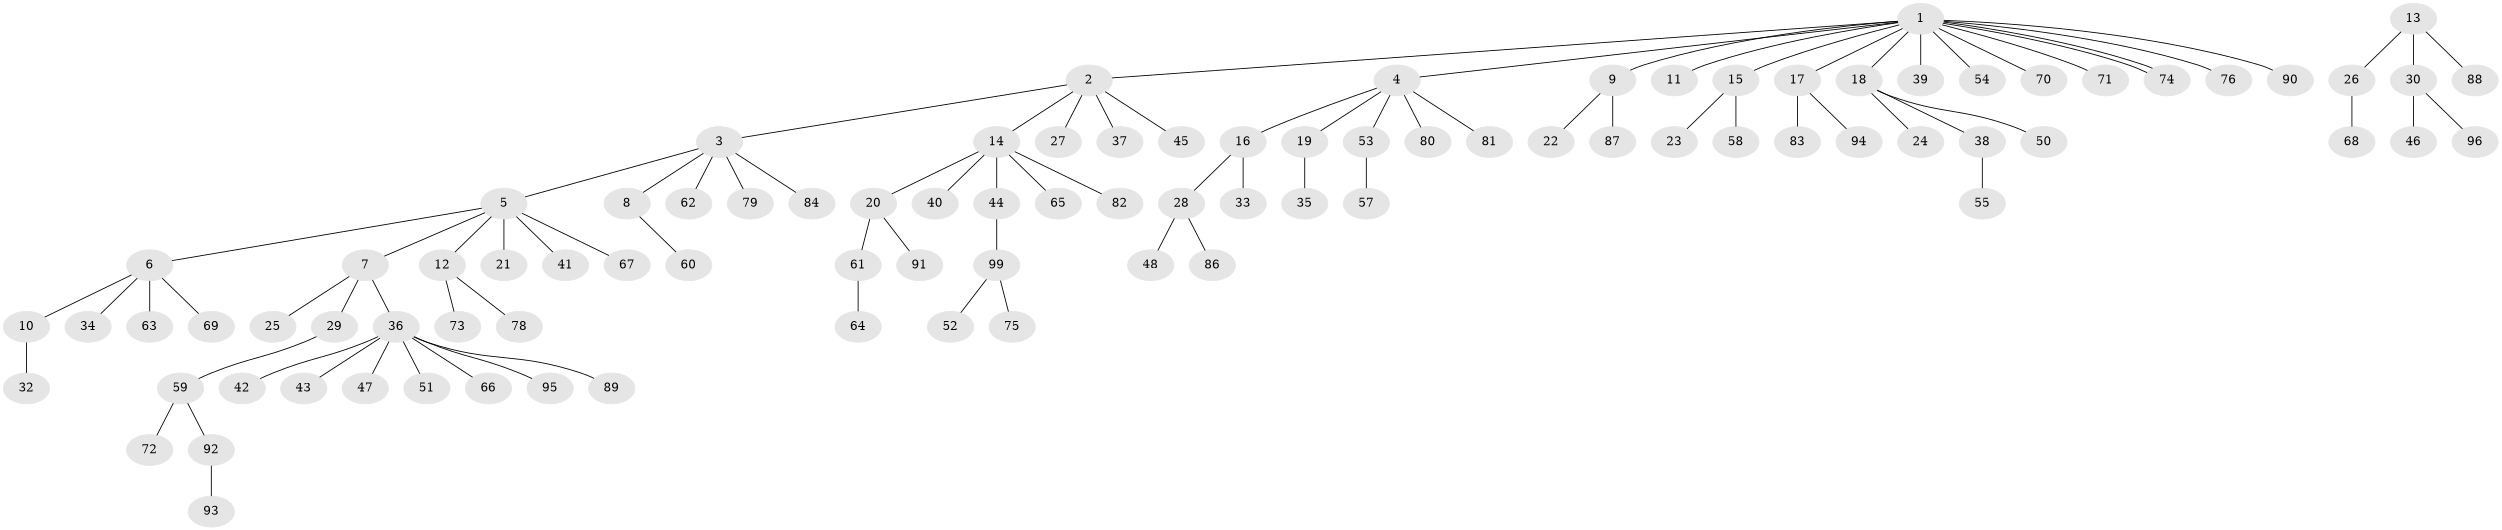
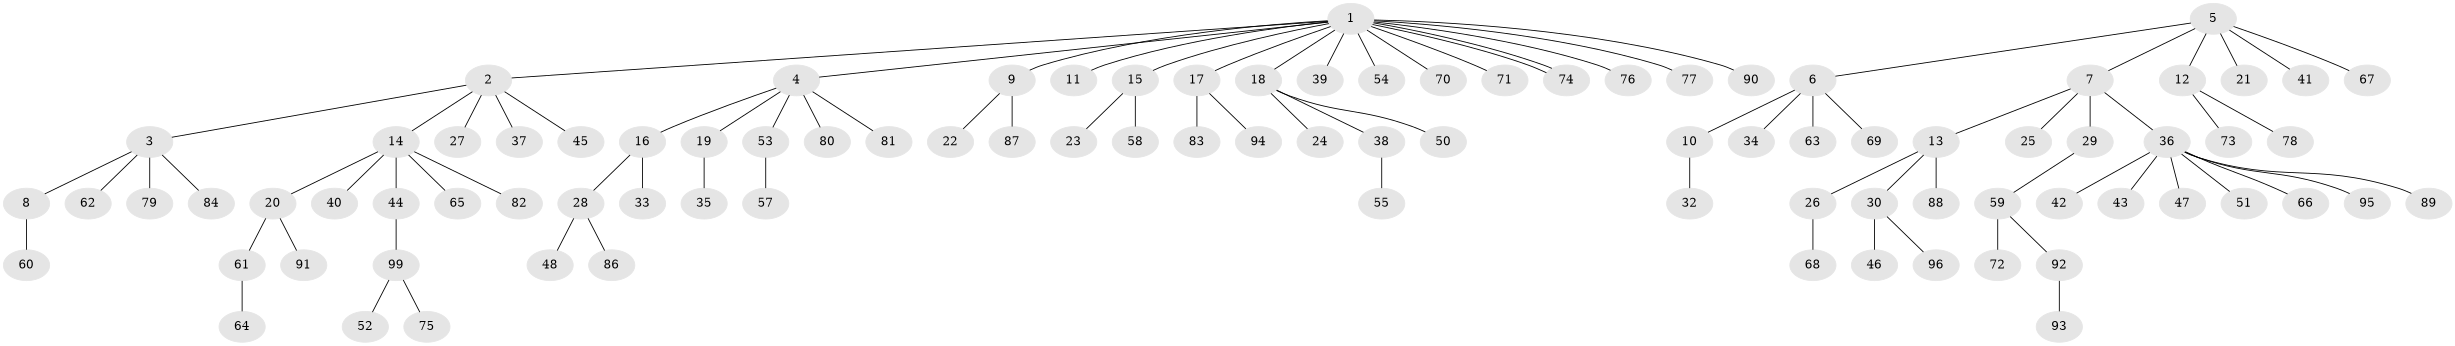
none -> (1690, 80)
none -> (2013, 111)
(612, 173) -> none
